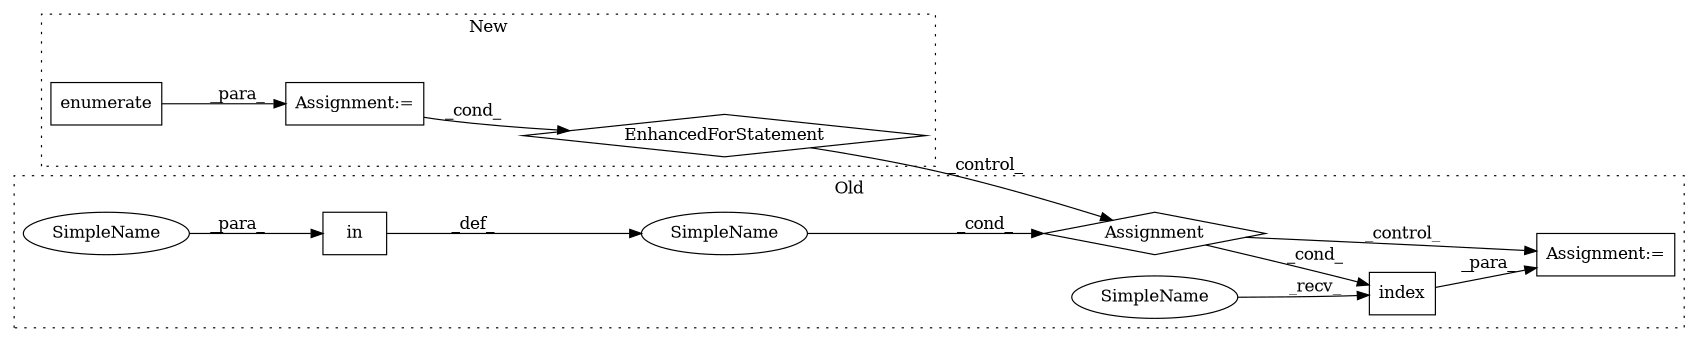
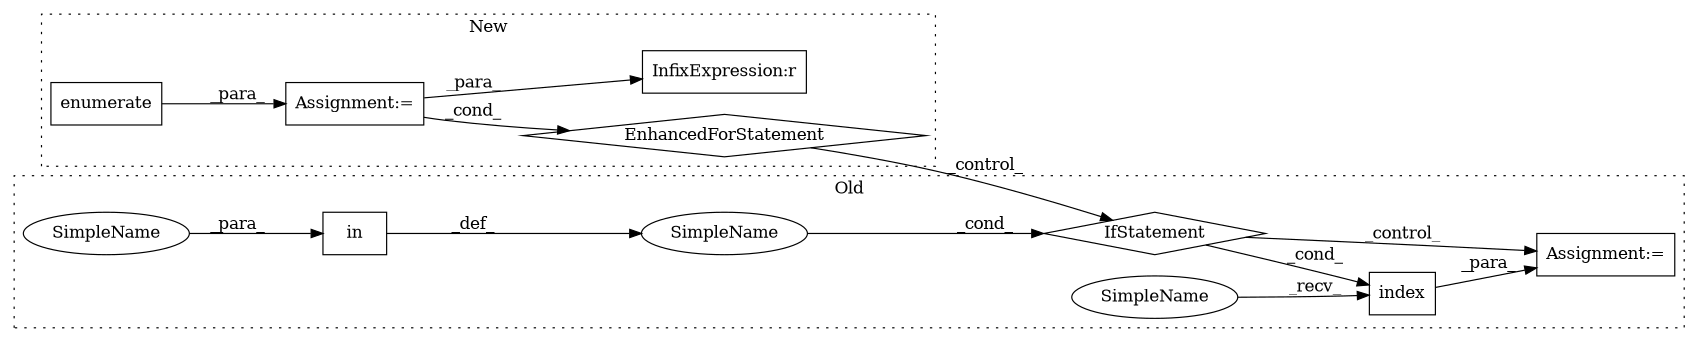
none -> (724, 72)
(1155, 233) -> (1155, 233)
